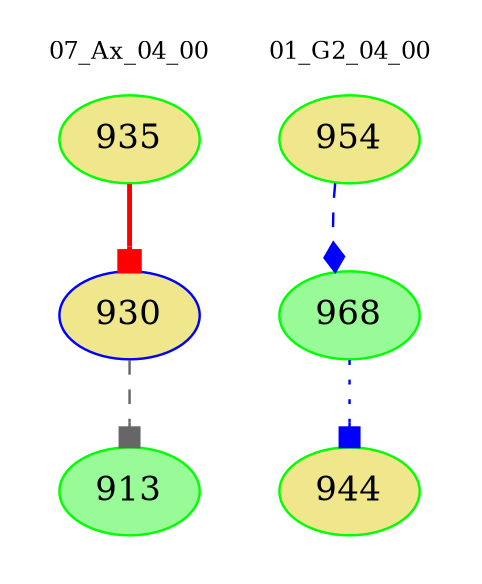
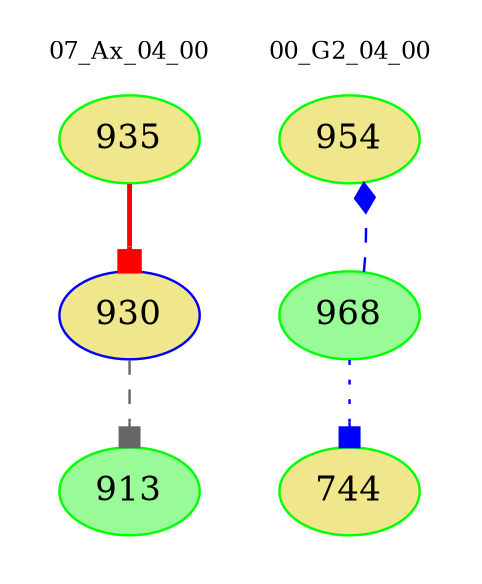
(351, 53) -> (351, 53)
(333, 213) -> (366, 243)
(350, 491) -> (350, 491)
